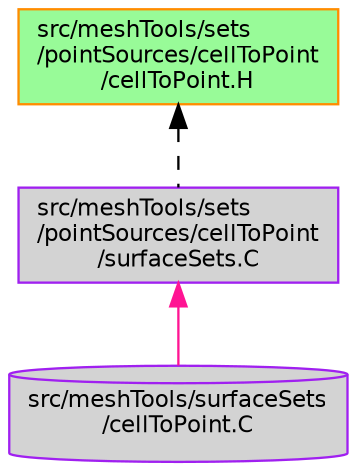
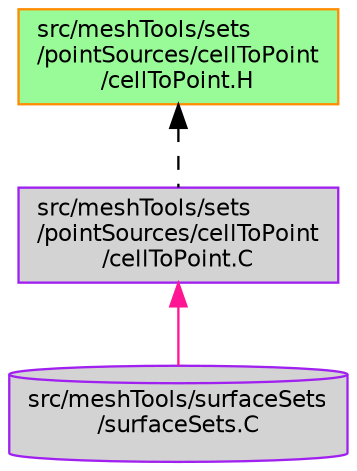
(178, 235) -> (178, 235)
(178, 414) -> (178, 414)
